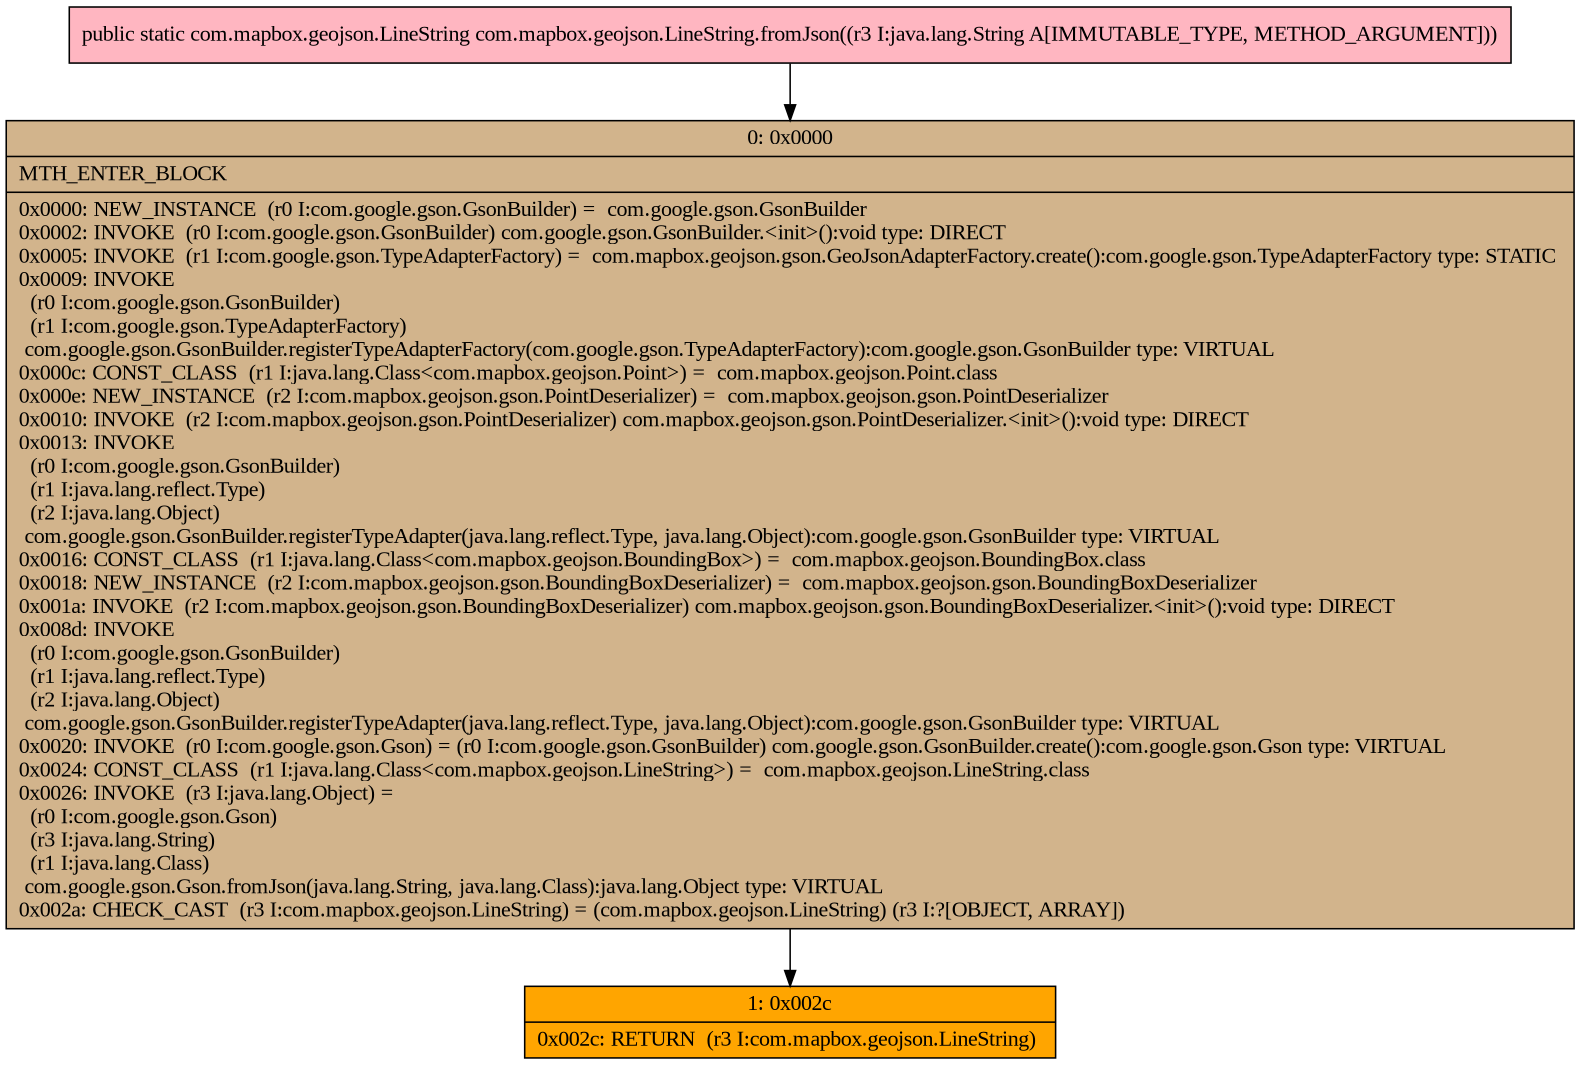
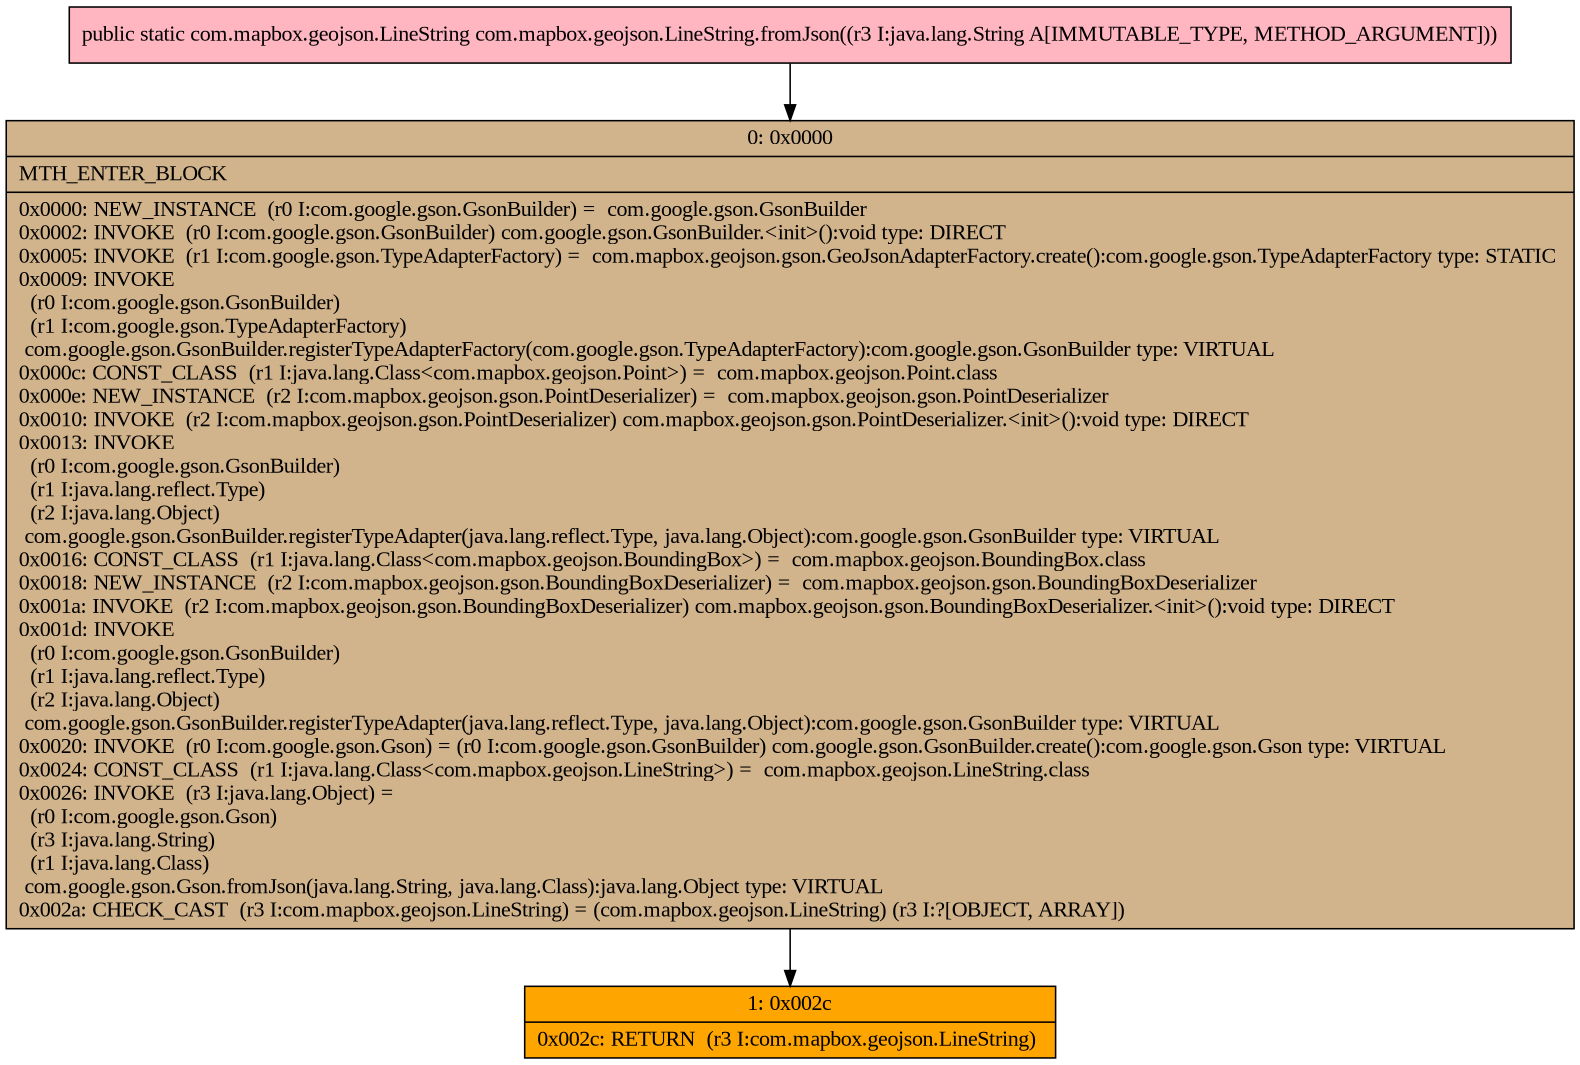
(103, 630) -> (103, 630)
